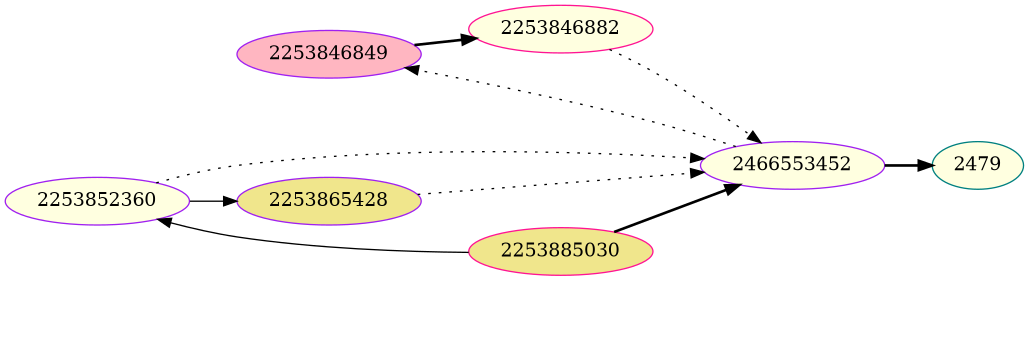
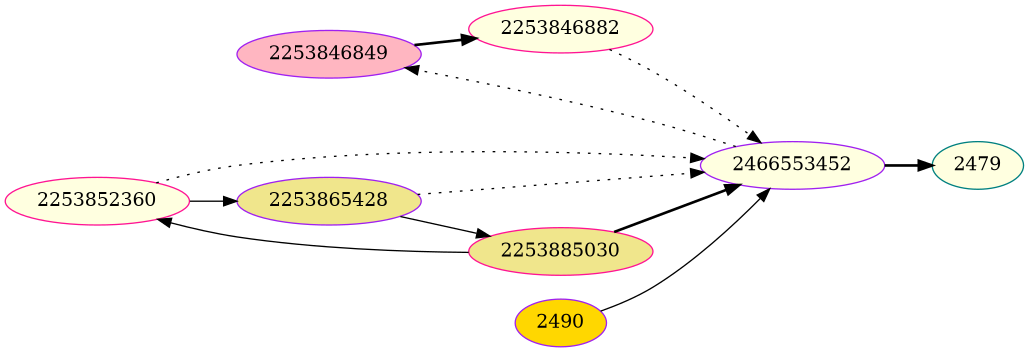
(97, 201) -> (97, 201)
none -> (439, 225)
none -> (561, 323)
